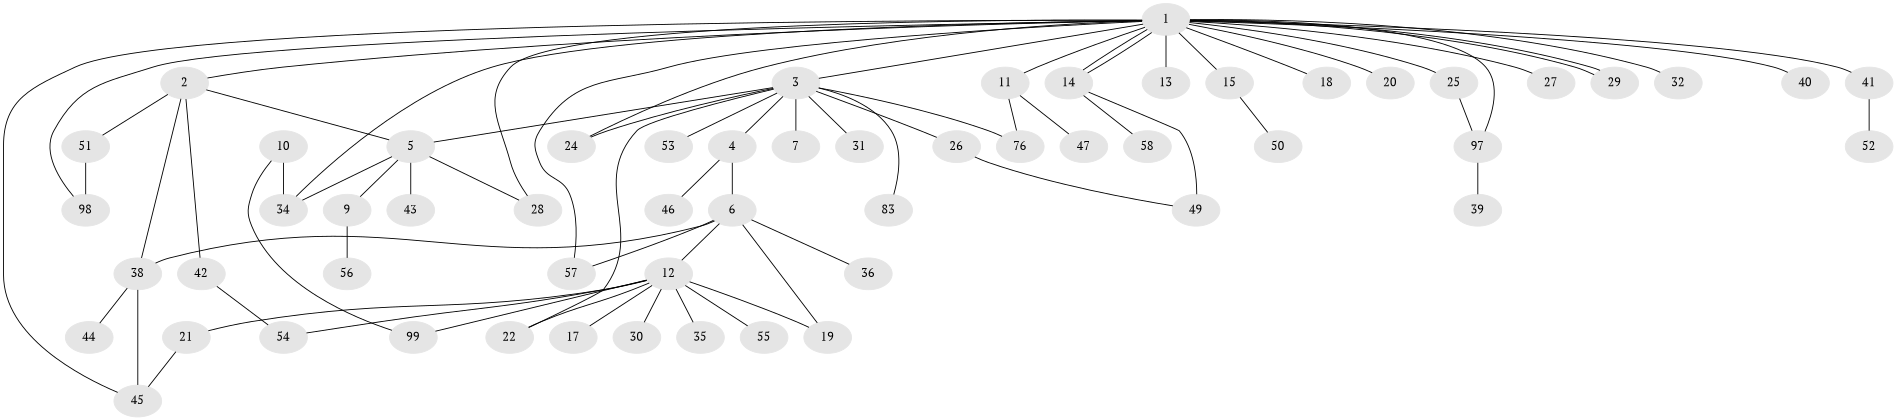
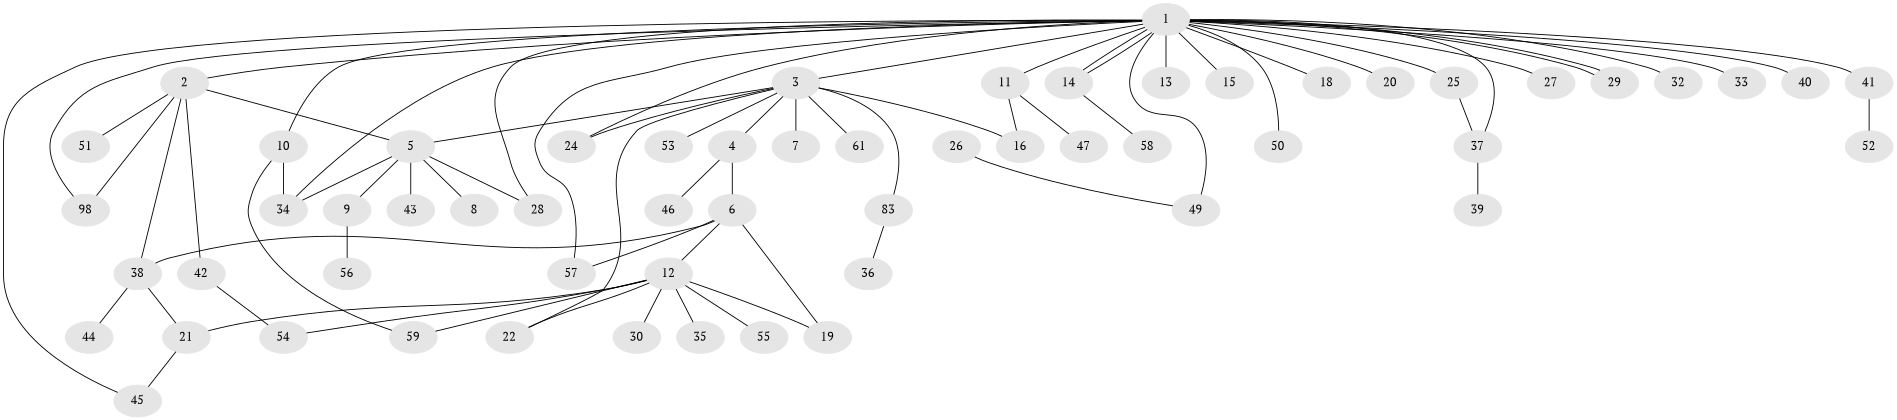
none -> (698, 30)
none -> (1742, 83)
(1254, 115) -> (1255, 60)
(889, 118) -> none
(1165, 124) -> (1163, 114)
(859, 147) -> (859, 147)
(1020, 147) -> (1020, 147)
(1478, 147) -> (1478, 147)
(86, 179) -> (135, 146)
none -> (474, 210)
(800, 242) -> (878, 242)
(138, 337) -> (162, 306)
(413, 337) -> (413, 337)
(573, 337) -> none
